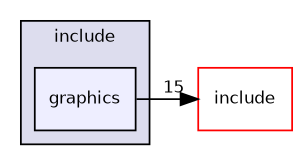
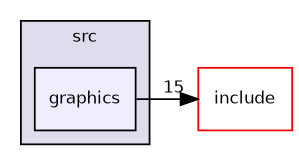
(85, 37) -> (85, 37)
